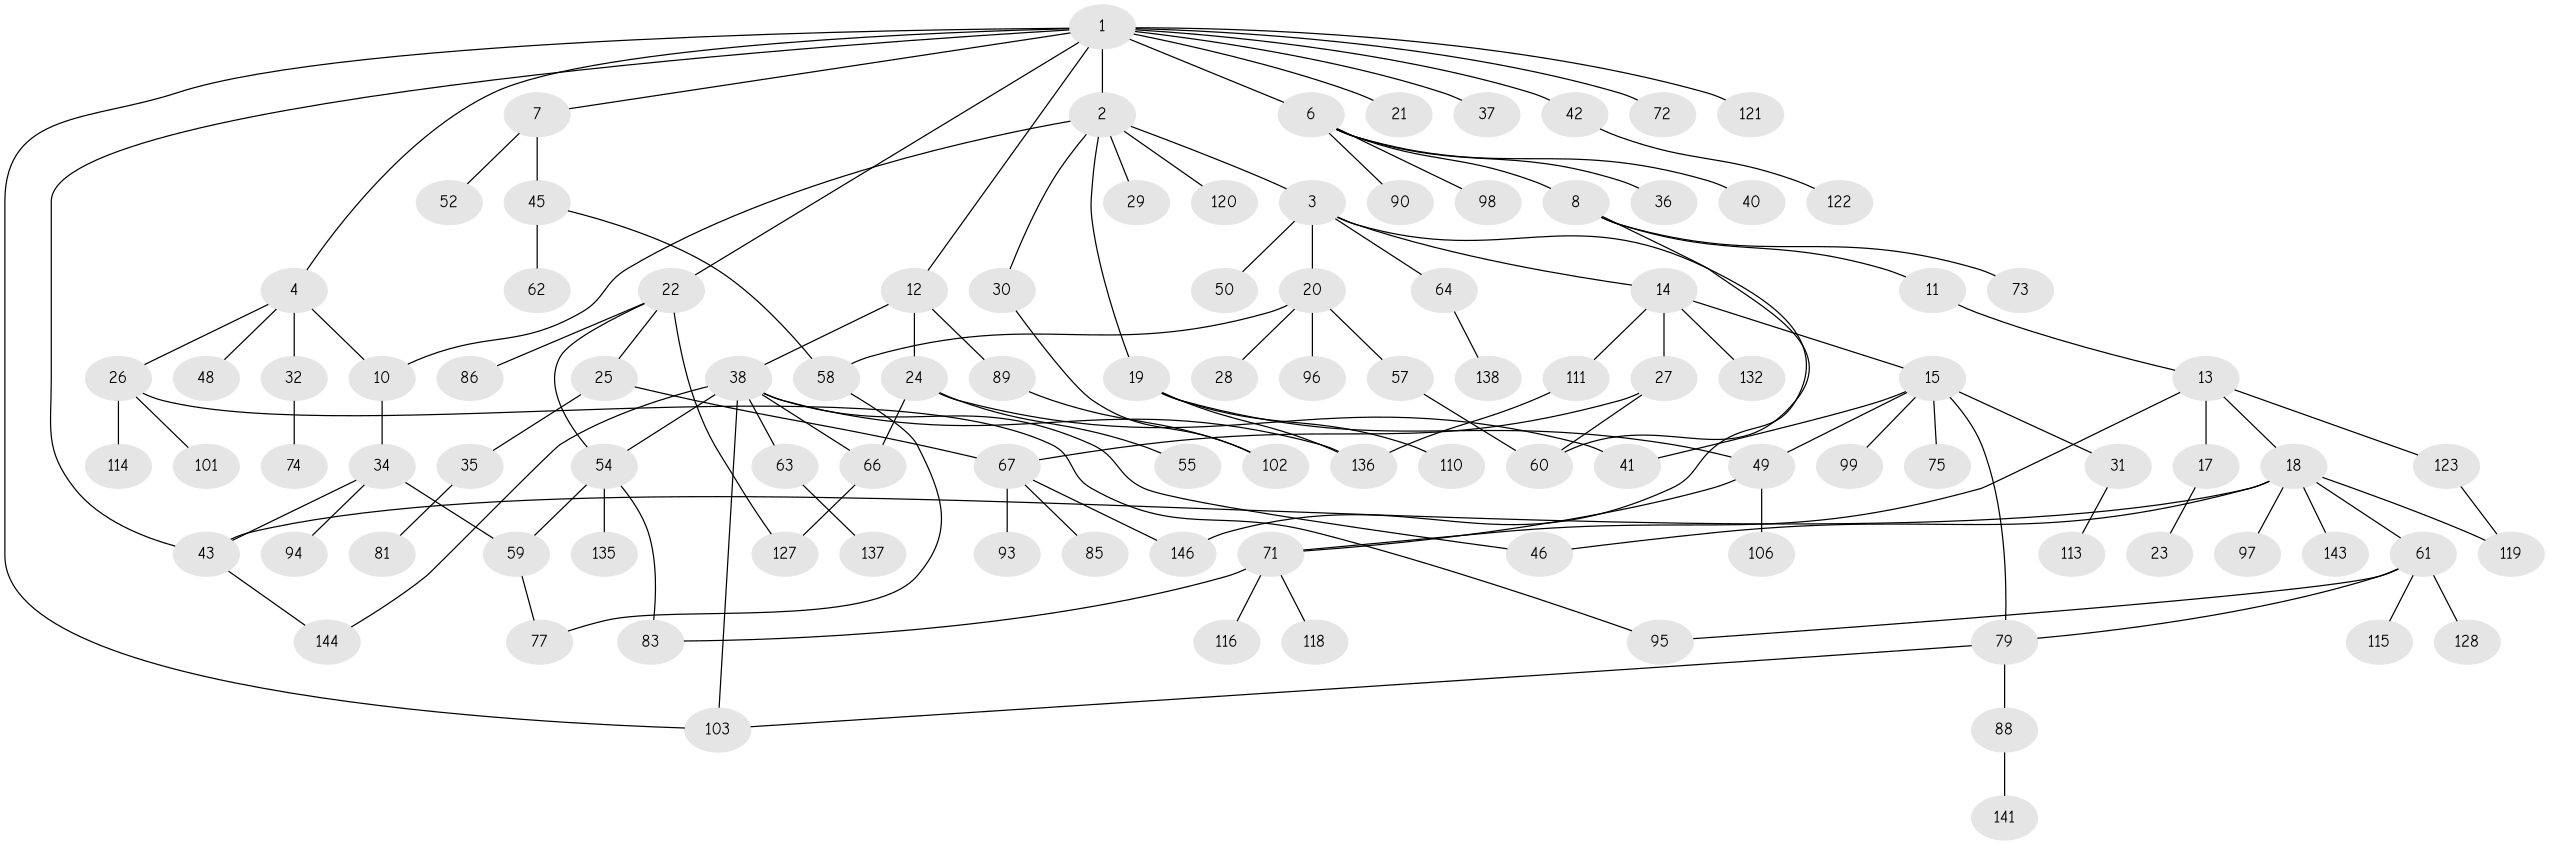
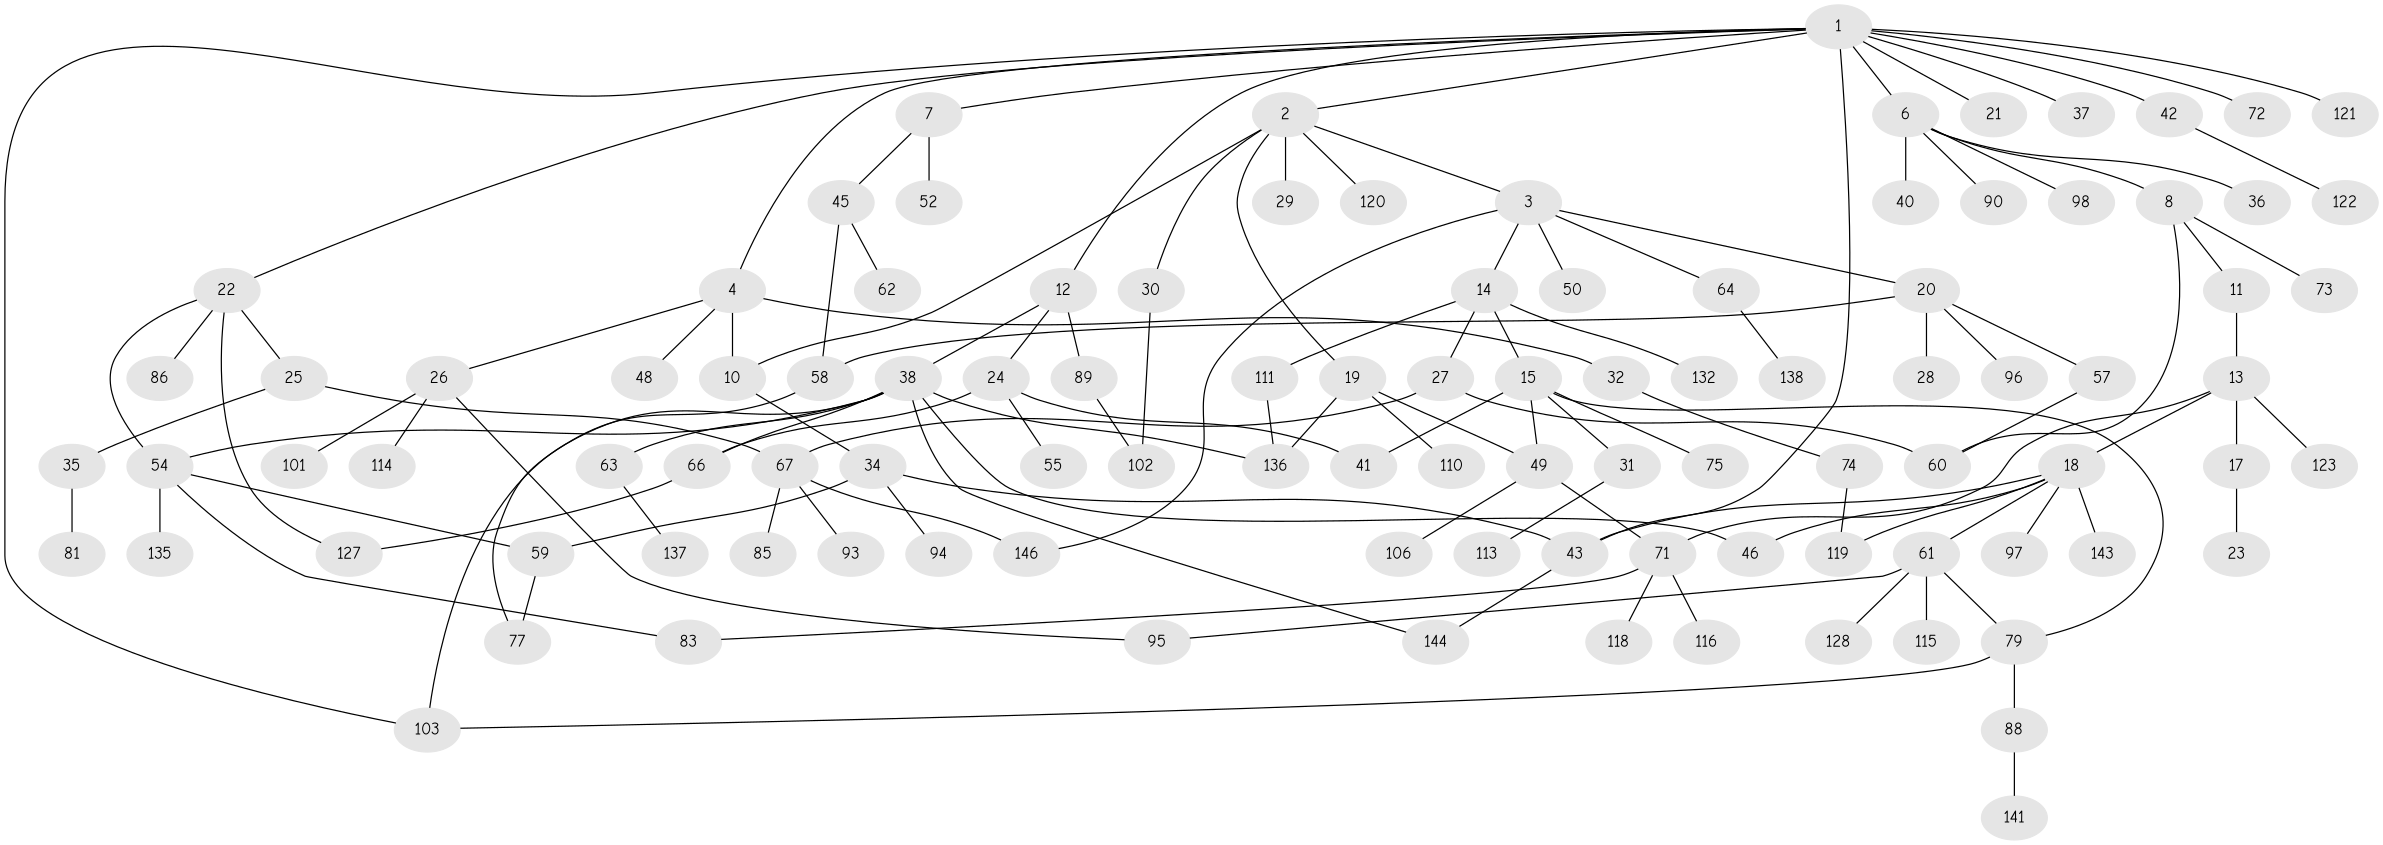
(1850, 466) -> none
(2479, 510) -> (1844, 510)
